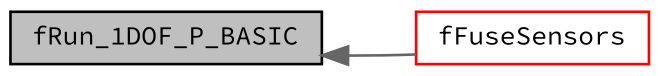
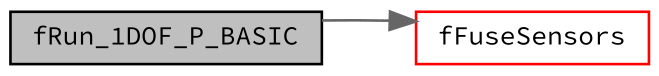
(382, 55) -> (356, 20)
